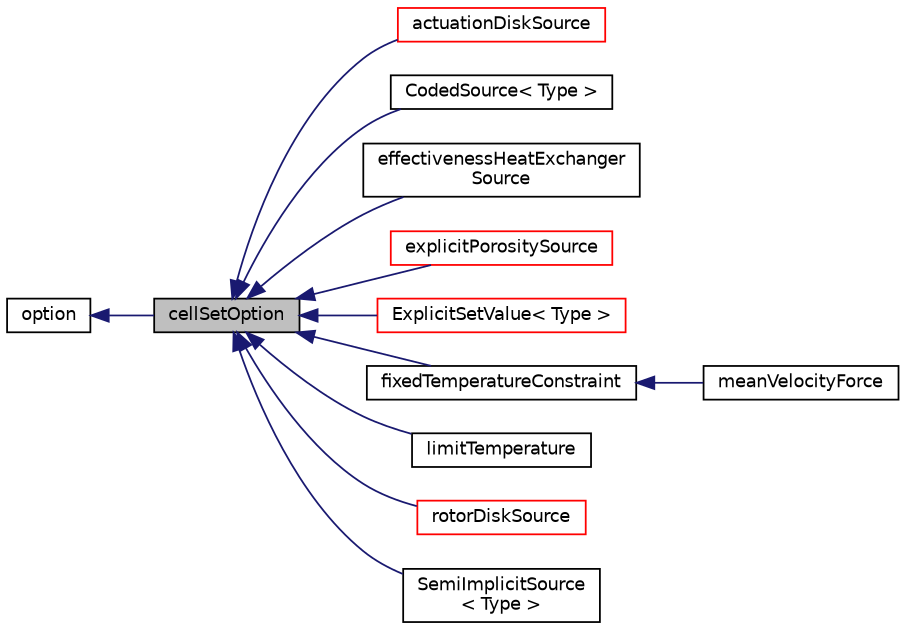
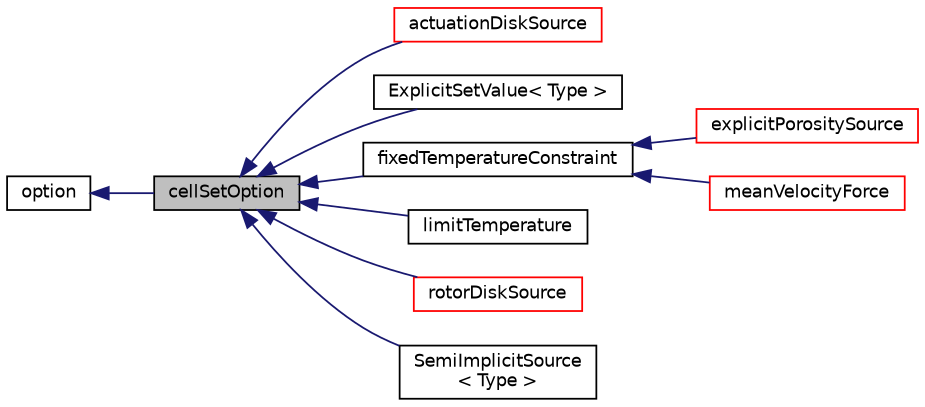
(502, 92) -> none
(502, 170) -> none
(372, 280) -> (673, 140)
(502, 315) -> (498, 92)
(801, 383) -> (807, 193)
